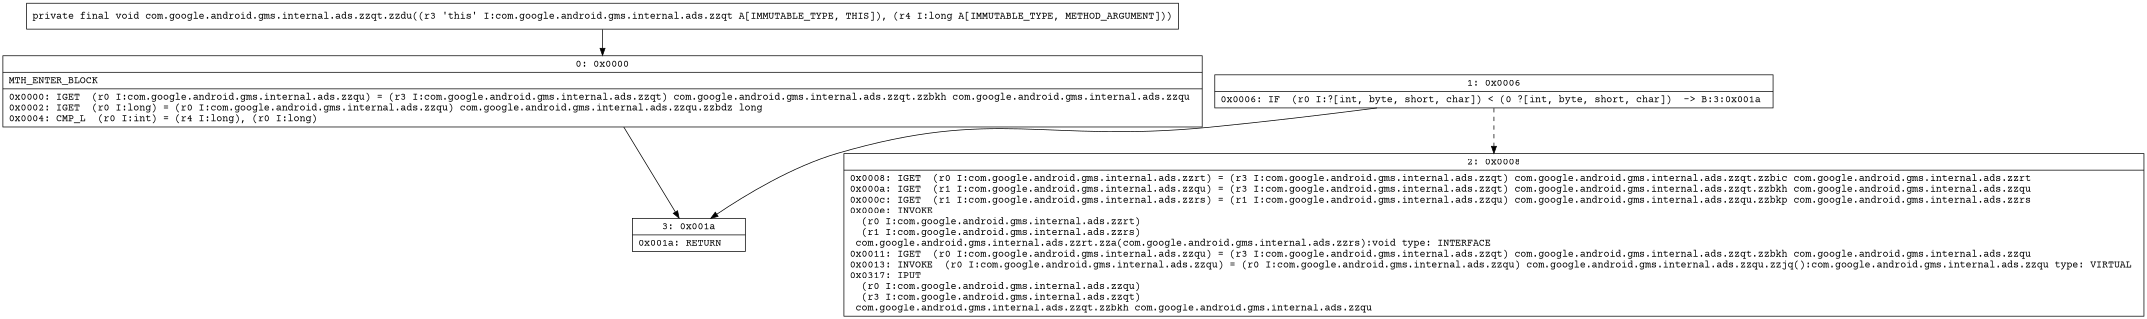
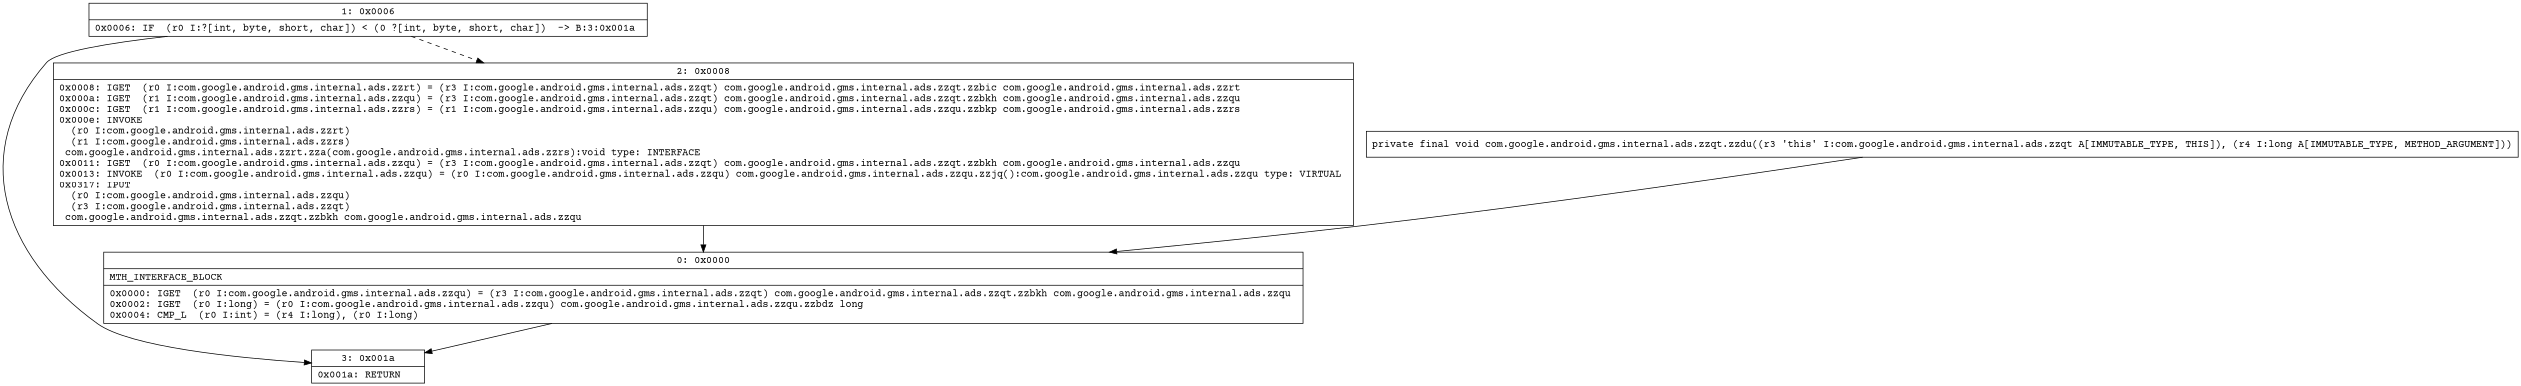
(53, 80) -> (166, 277)
none -> (703, 235)
